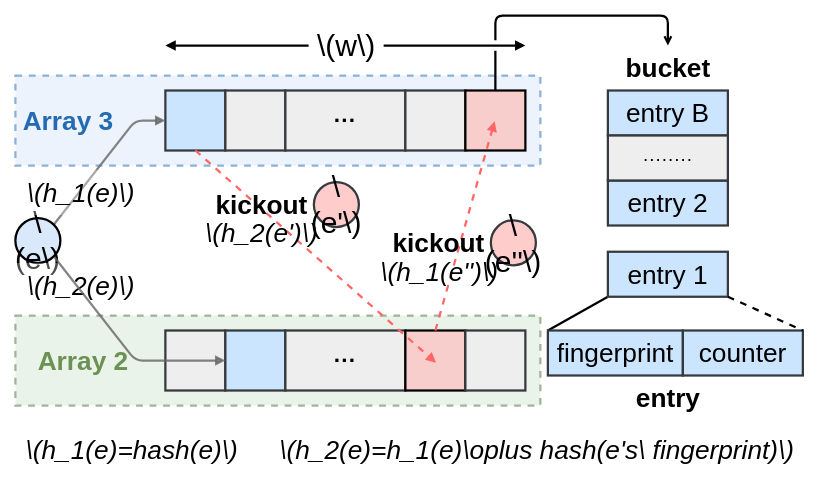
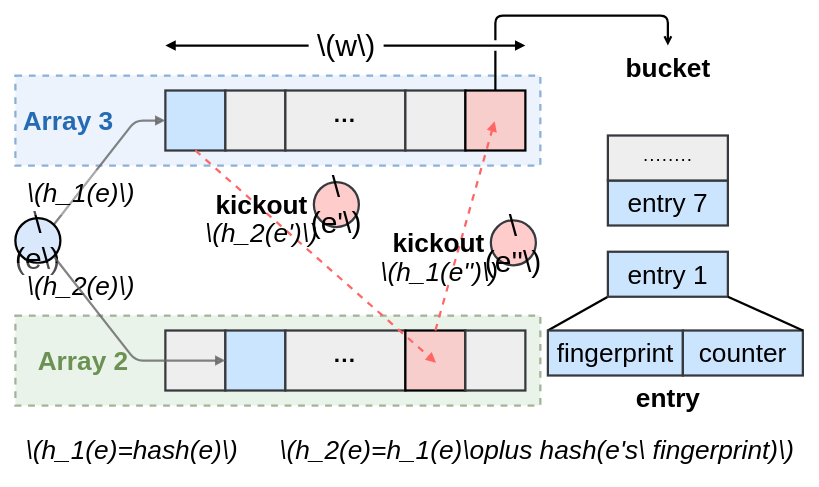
(668, 113) -> none
(668, 203) -> (668, 203)
(766, 314) -> (766, 314)
